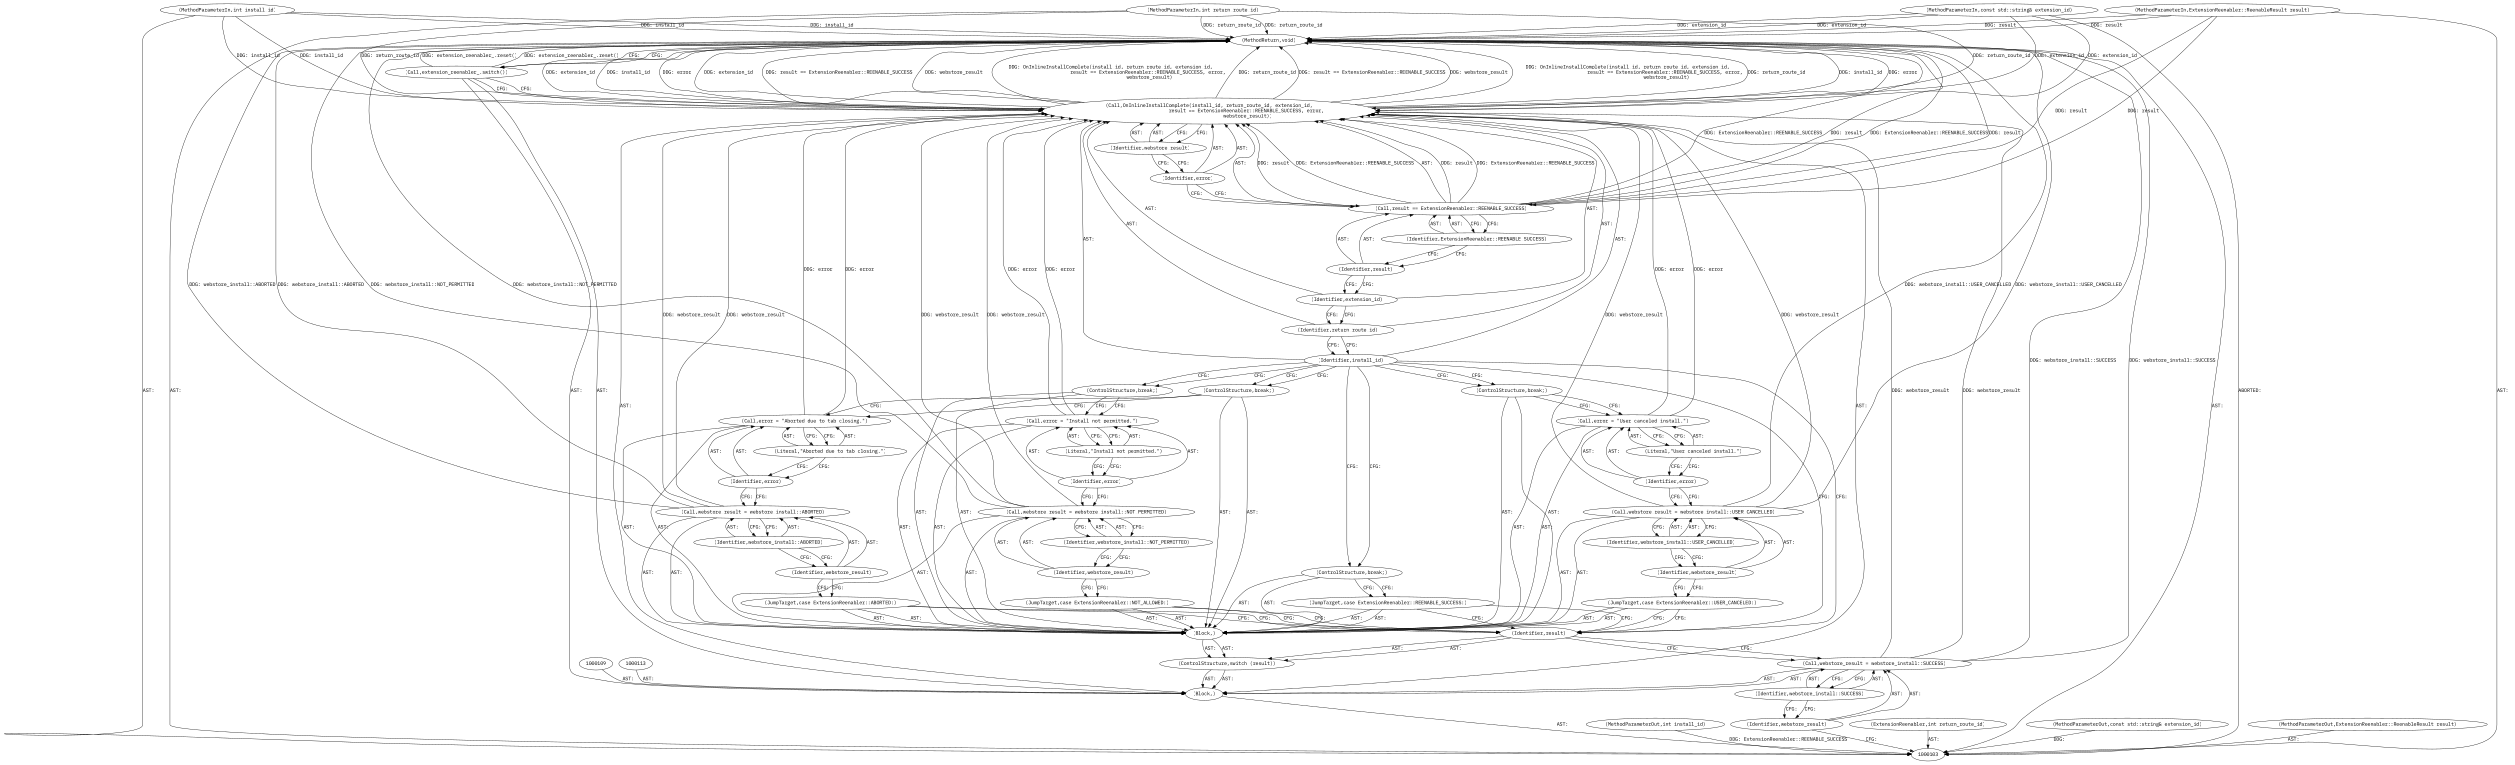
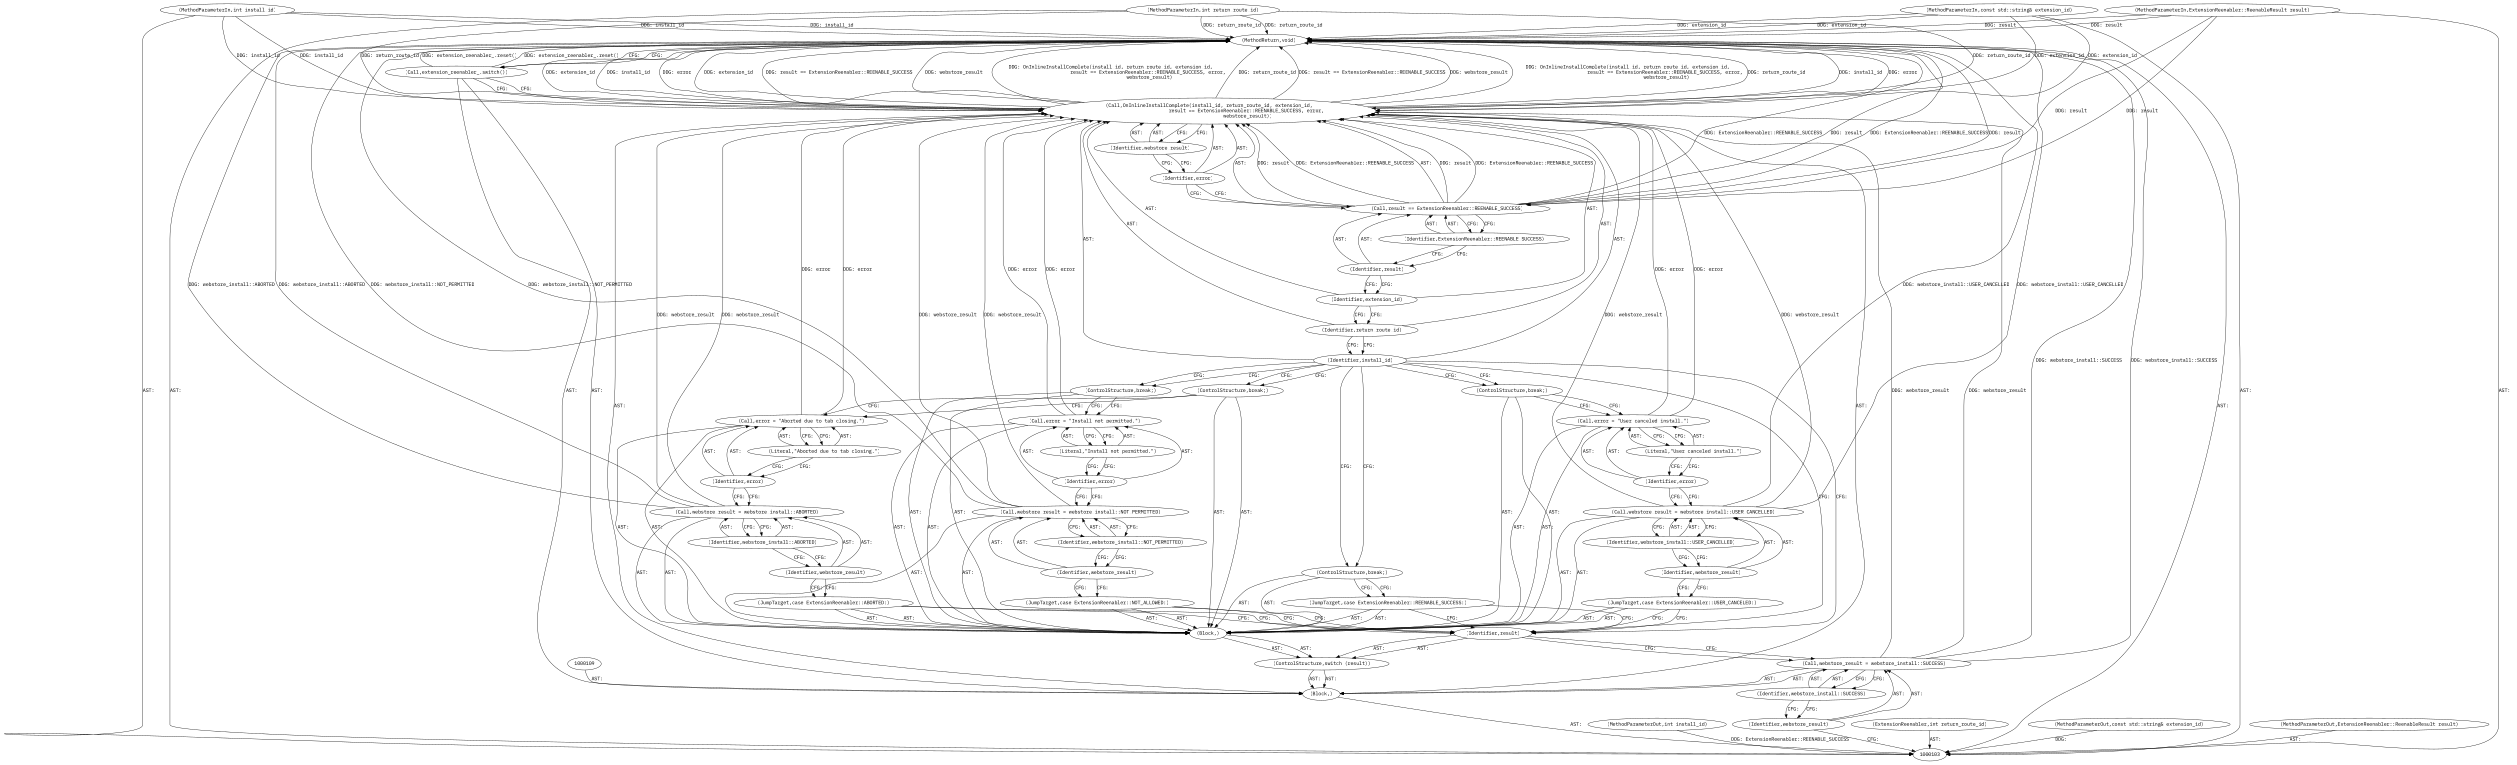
(2251, 391) -> (2247, 391)
(636, 664) -> none
